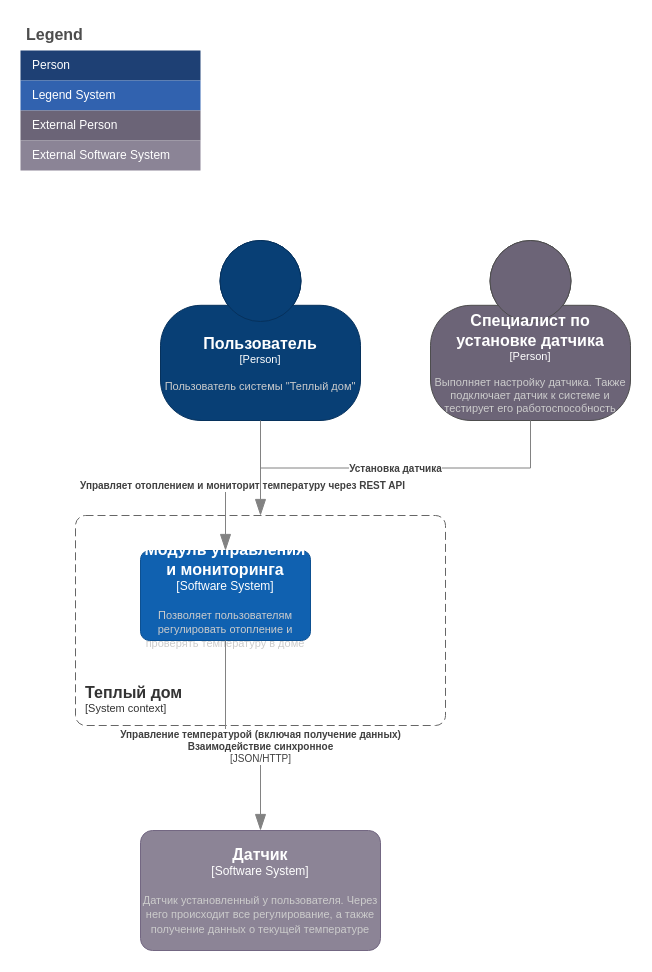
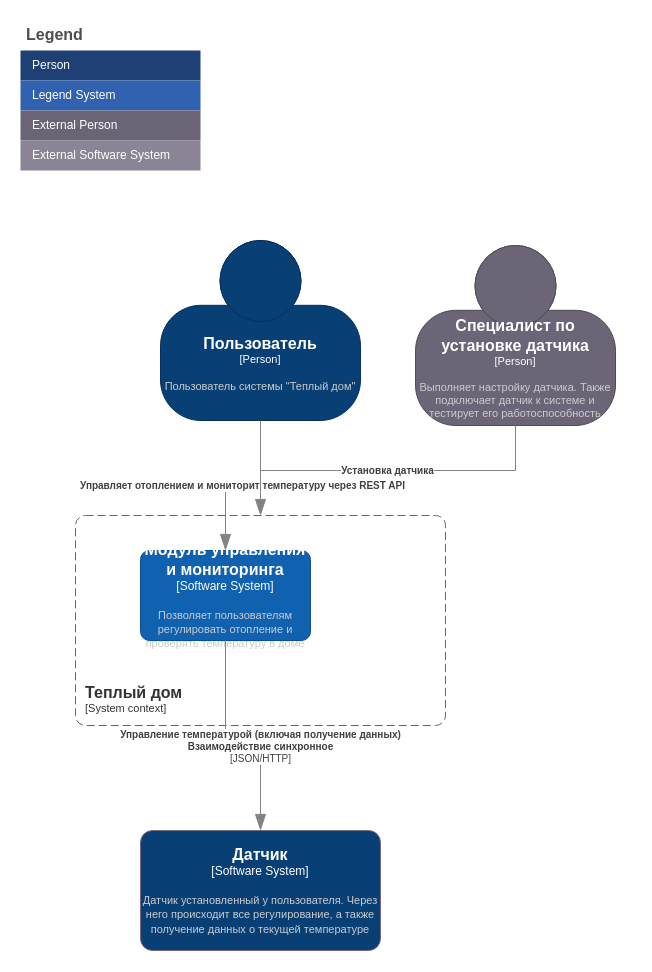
(531, 331) -> (516, 336)
(261, 891) -> (261, 891)
